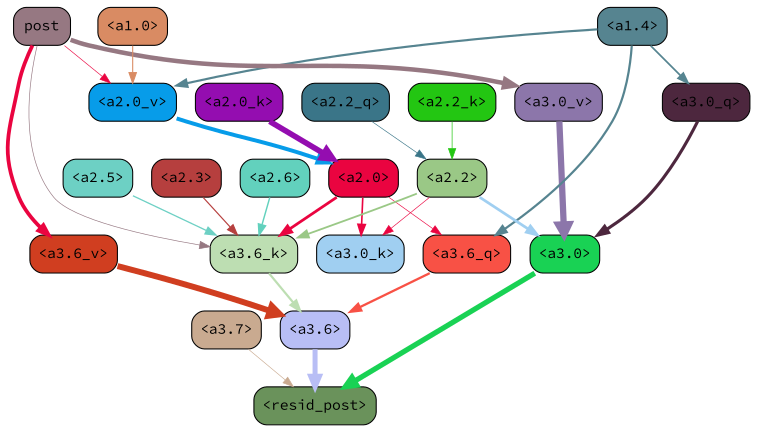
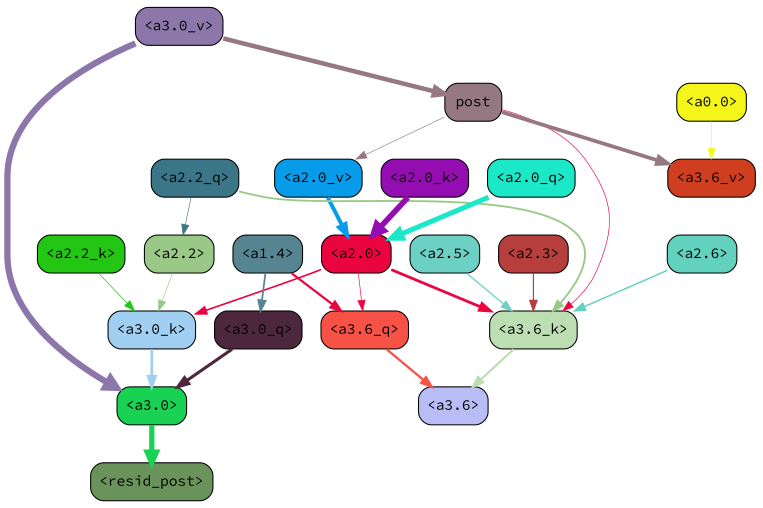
(133, 26) -> none
(391, 49) -> none
(83, 61) -> (405, 136)
(320, 66) -> (329, 65)
none -> (712, 102)
(452, 135) -> (113, 288)
(8, 139) -> (580, 136)
(591, 152) -> (312, 289)
none -> (531, 178)
(53, 196) -> (601, 186)
(416, 208) -> (167, 287)
(371, 211) -> (450, 202)
(504, 213) -> (152, 363)
(194, 287) -> none
(227, 330) -> none
(315, 363) -> none
